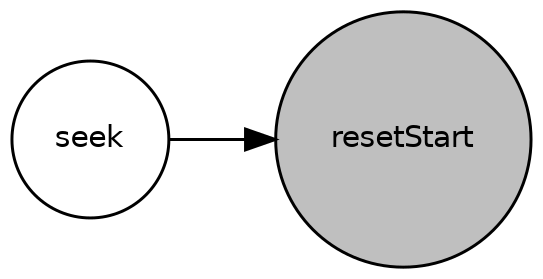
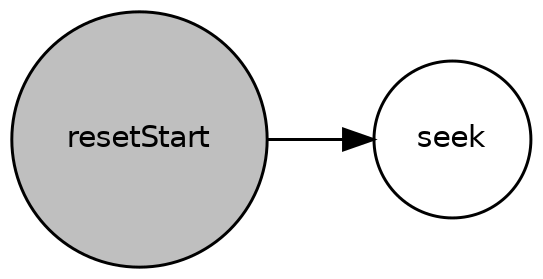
(207, 139) -> (305, 139)
